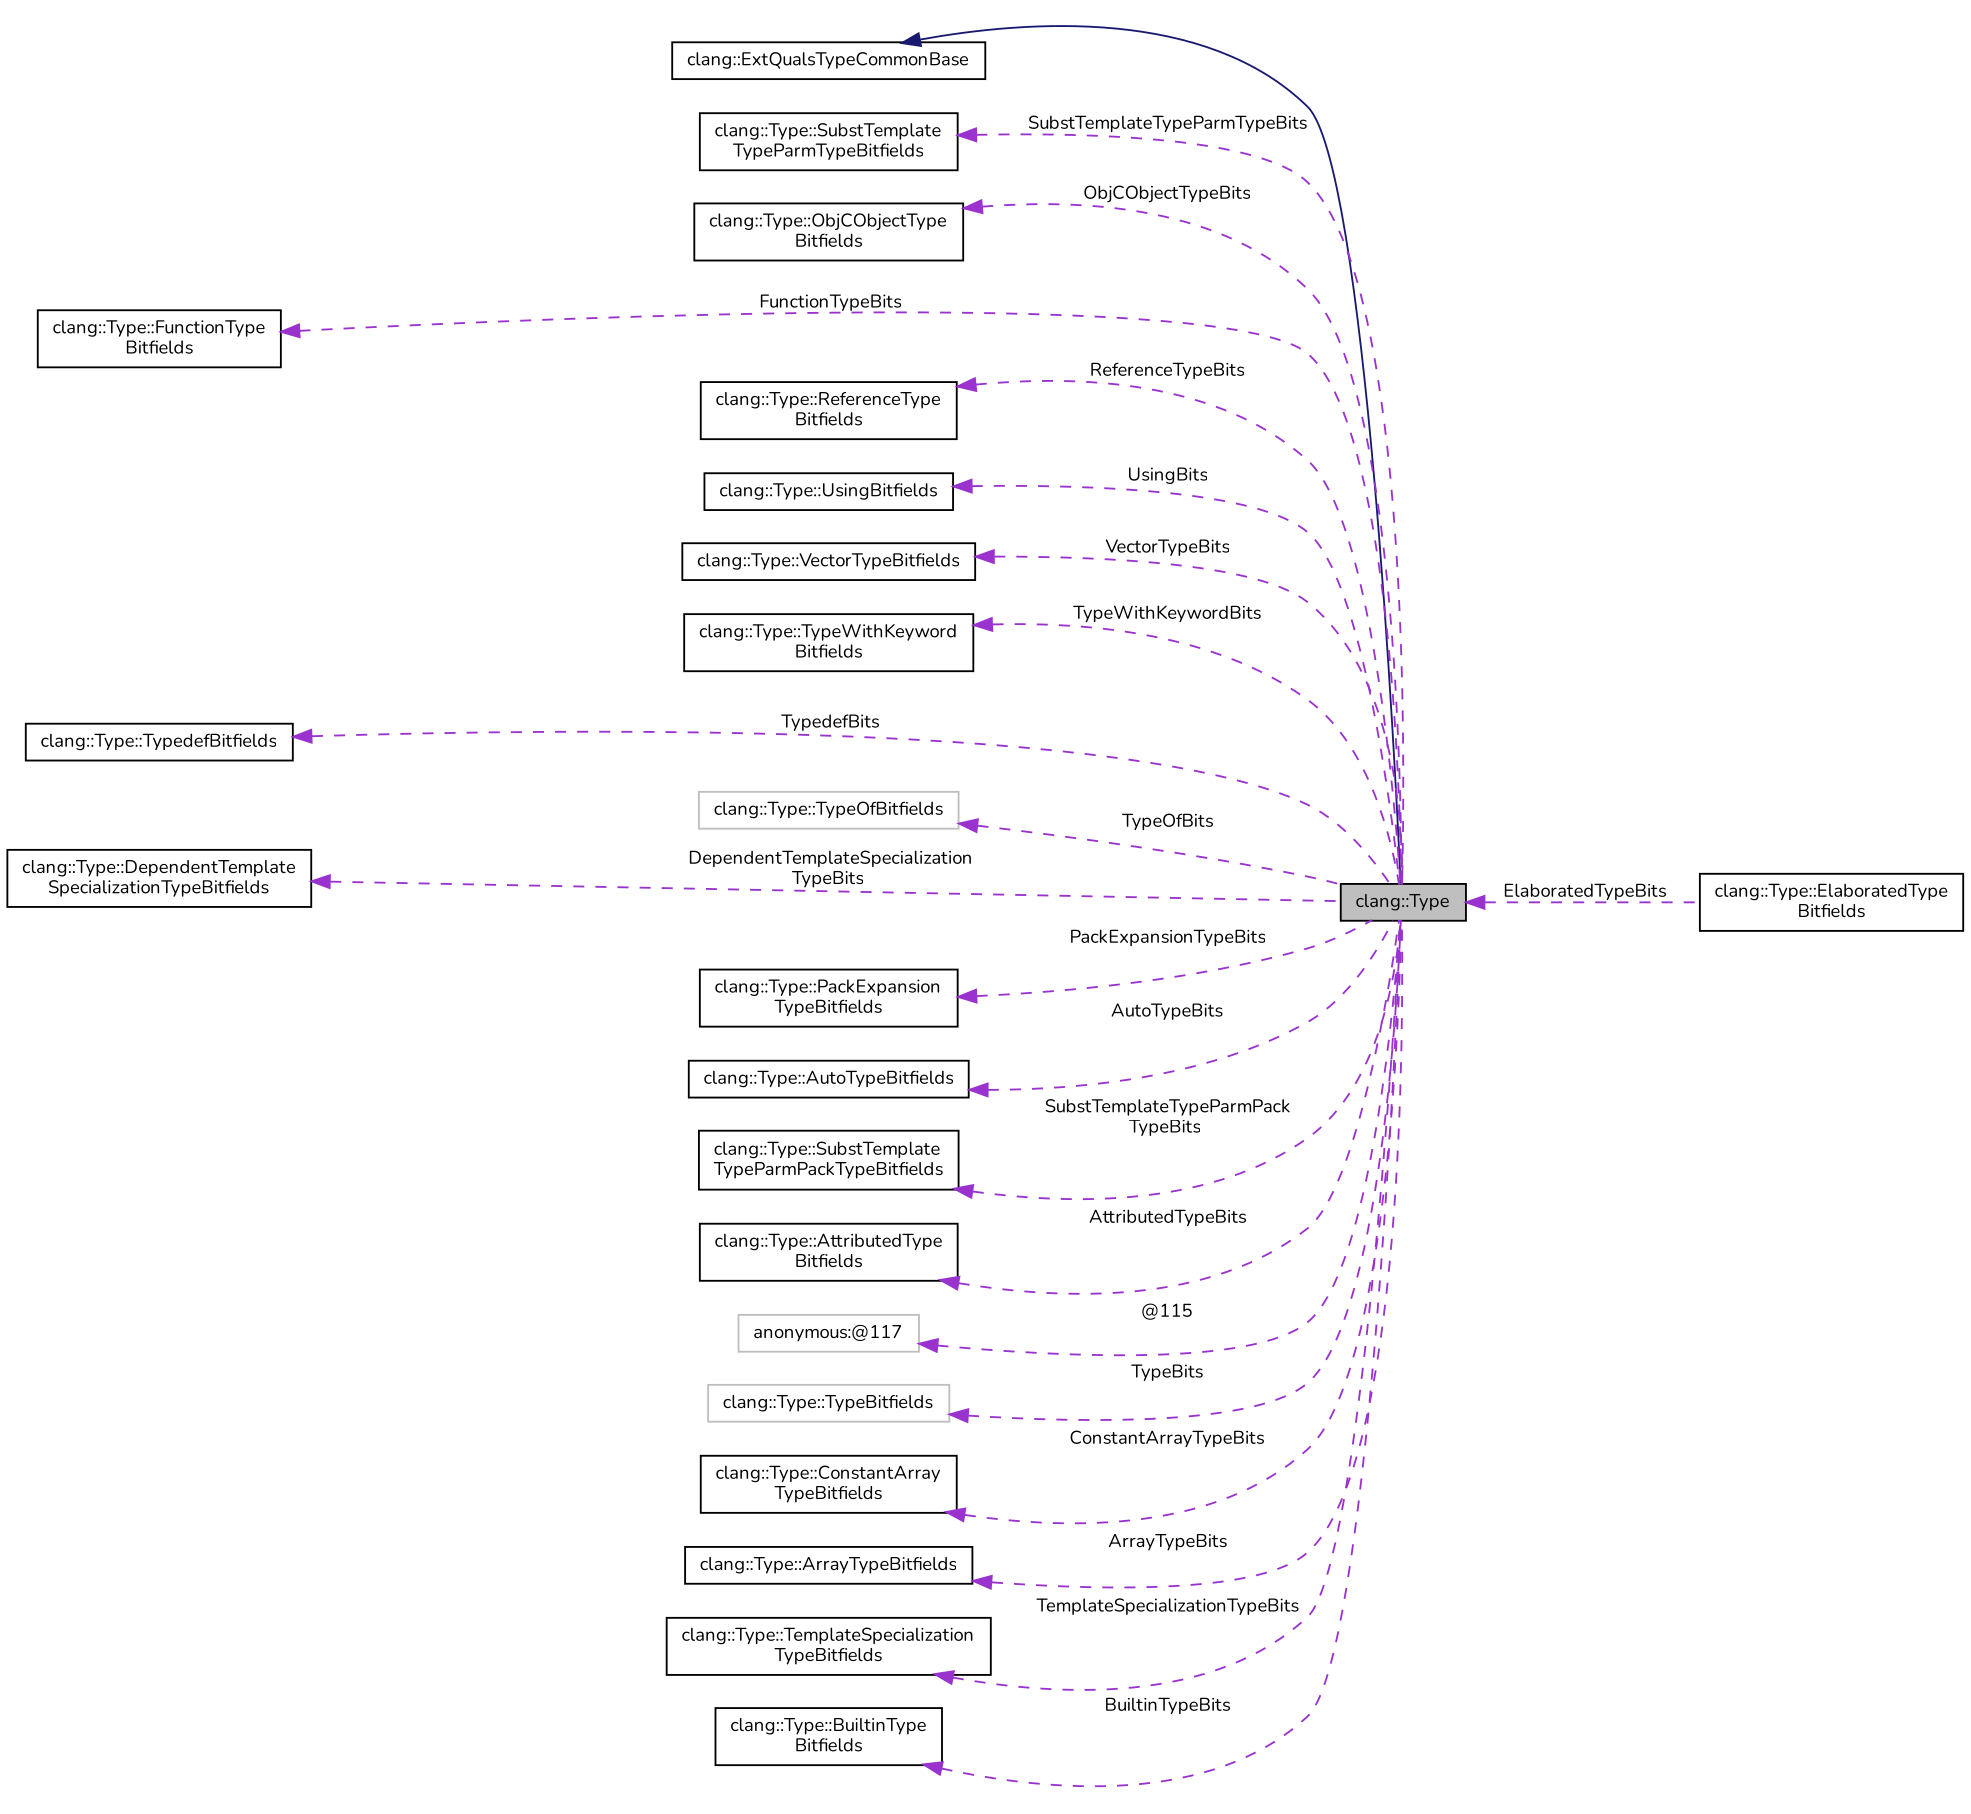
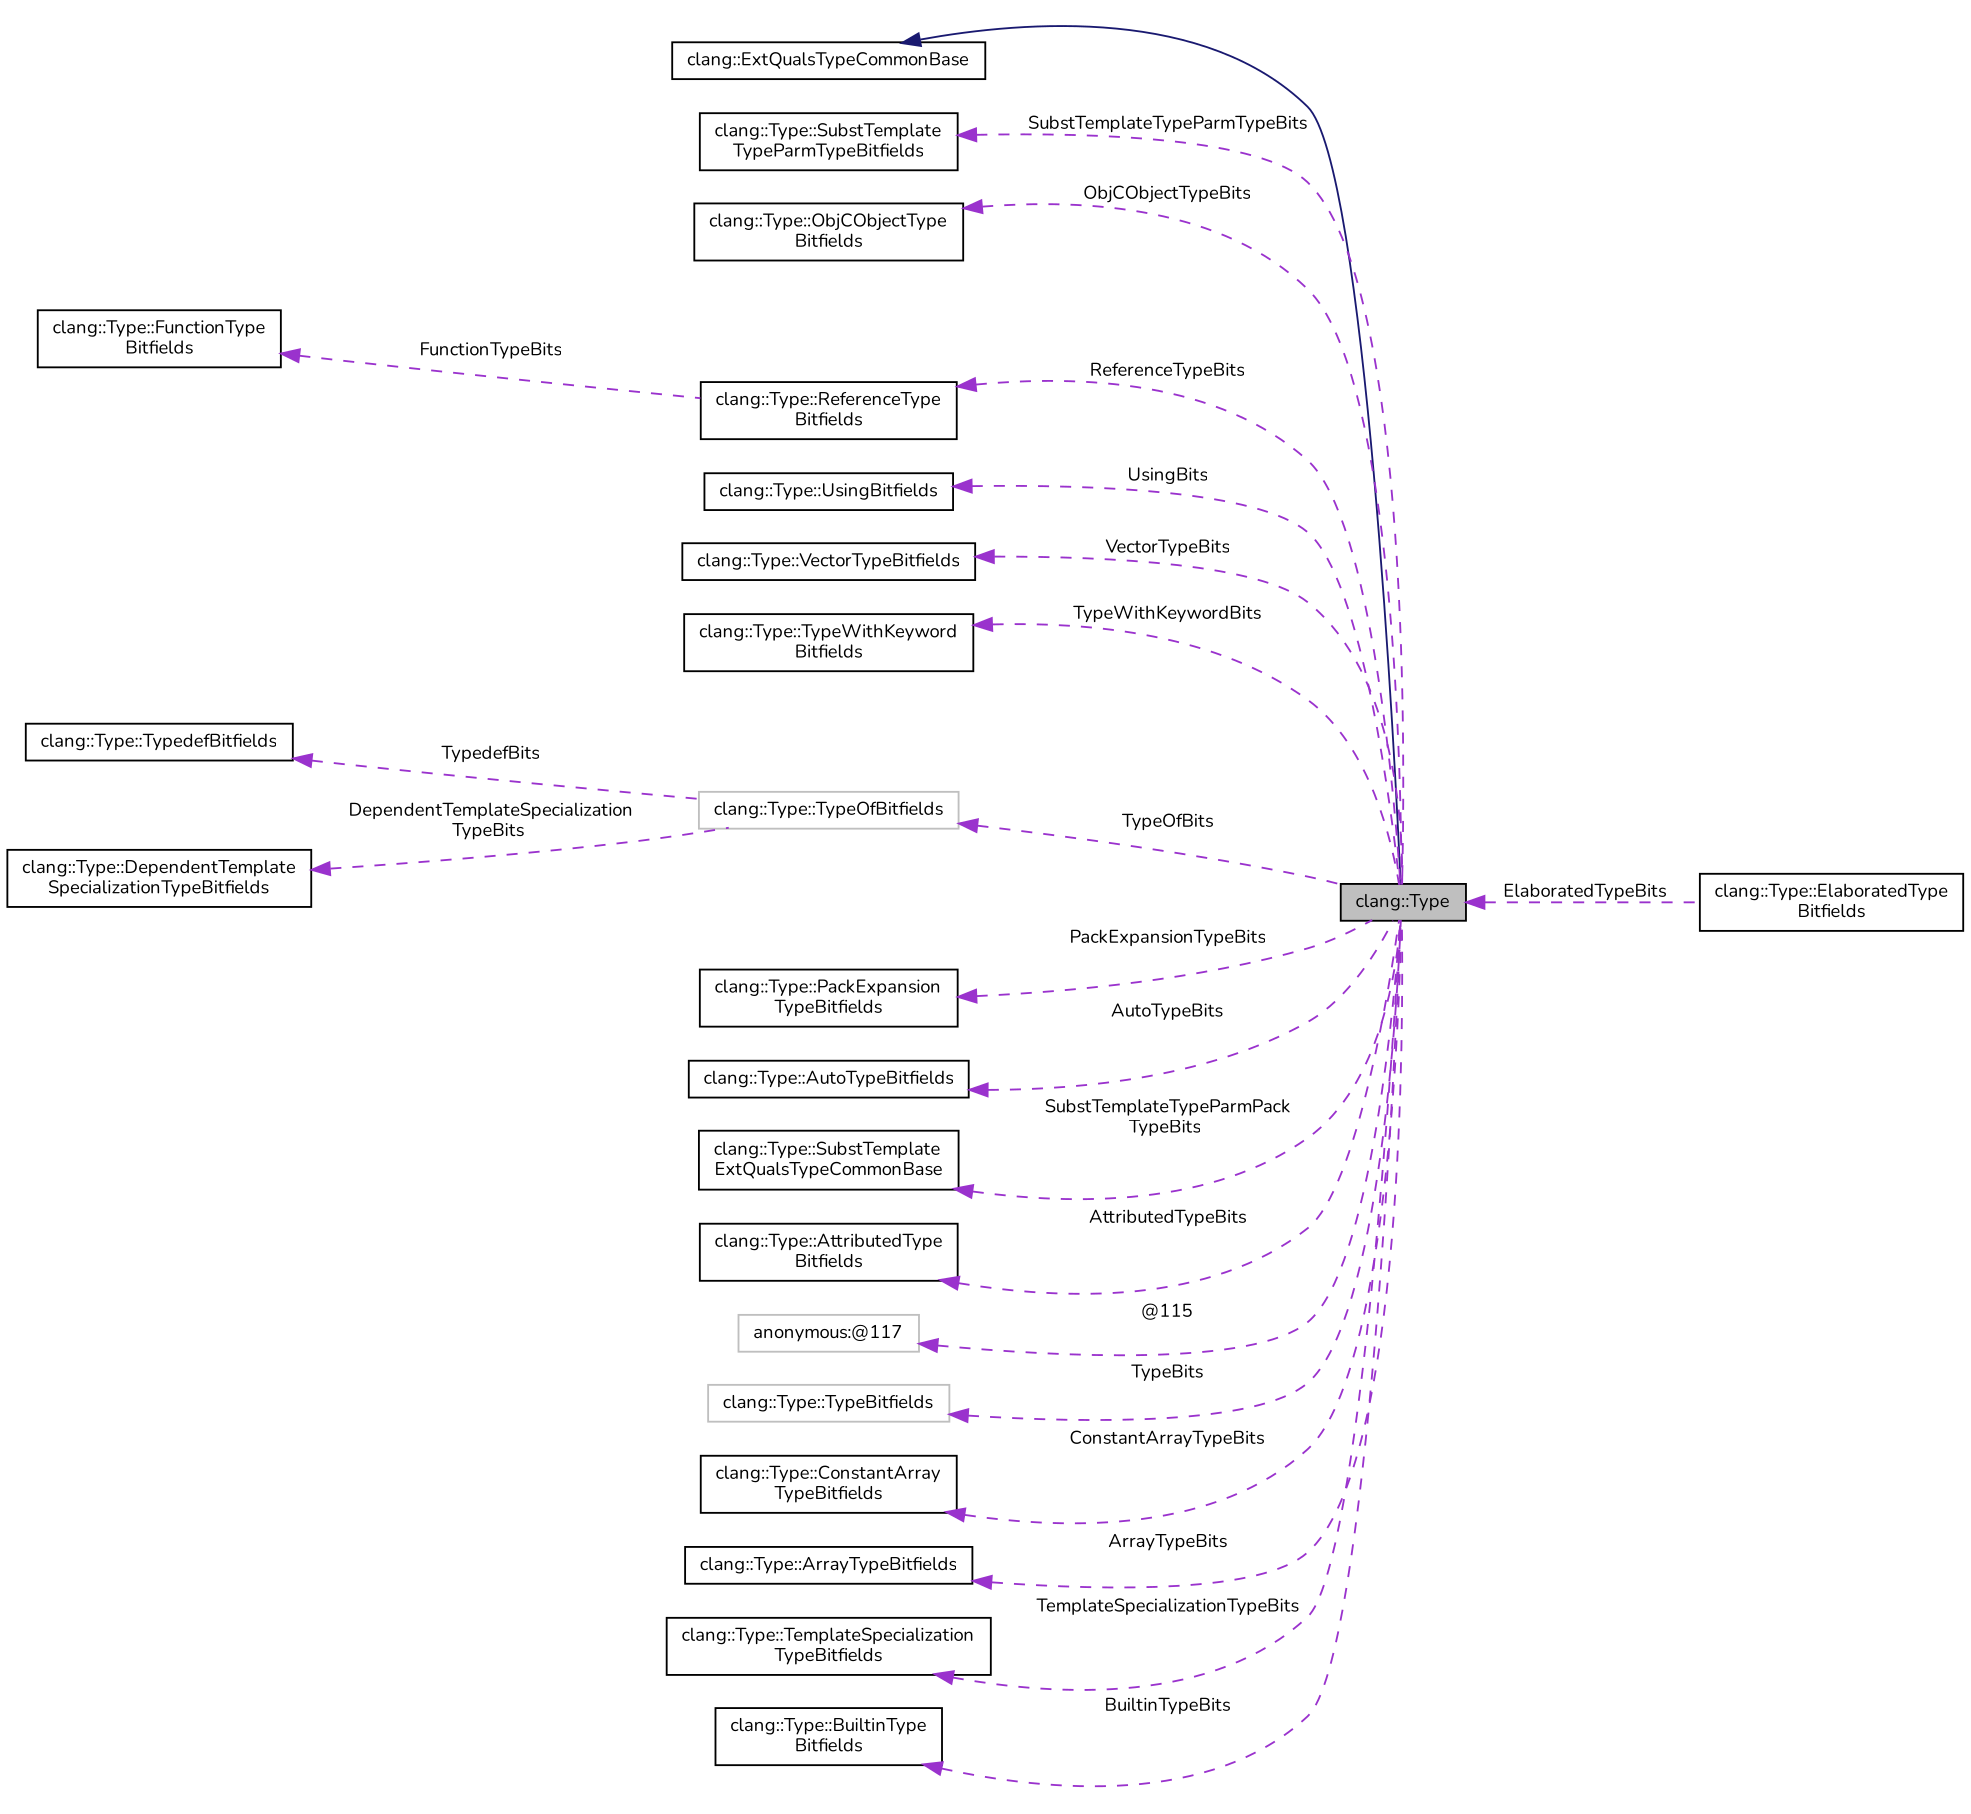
(1079, 317) -> (500, 378)
(871, 738) -> (505, 781)
(835, 891) -> (530, 853)
(829, 1160) -> (829, 1160)
